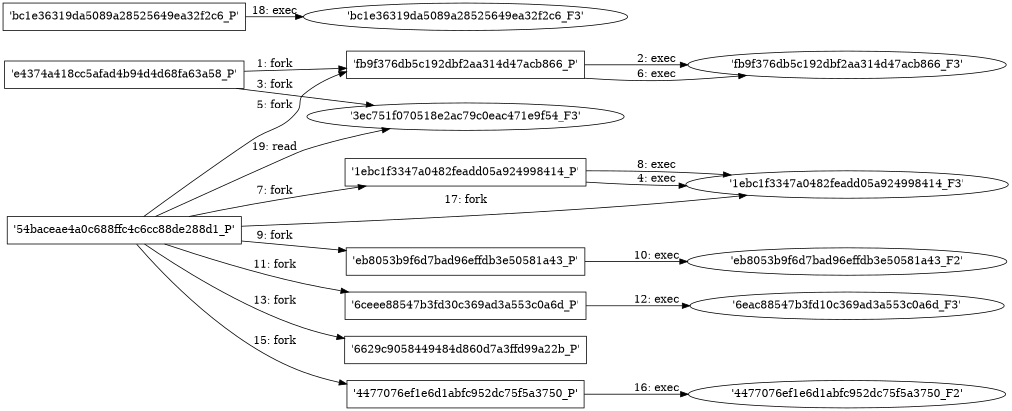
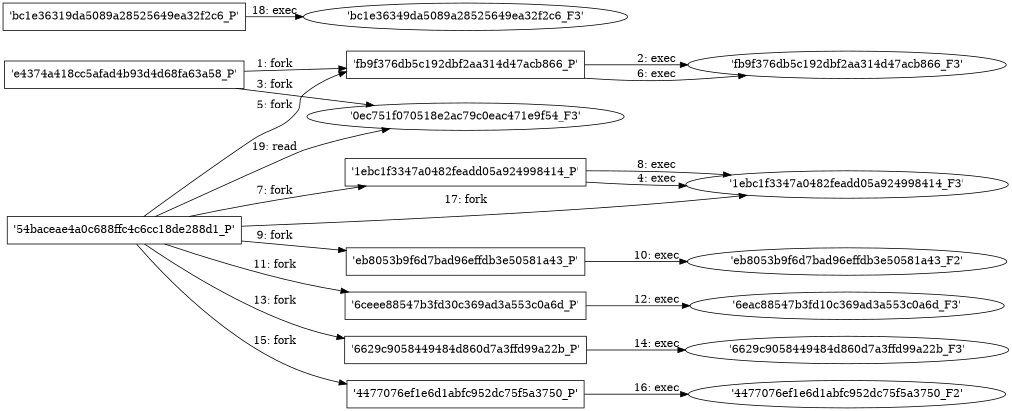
(466, 17) -> (466, 17)
(124, 75) -> (124, 75)
(466, 117) -> (466, 117)
(124, 230) -> (124, 230)
none -> (847, 350)
